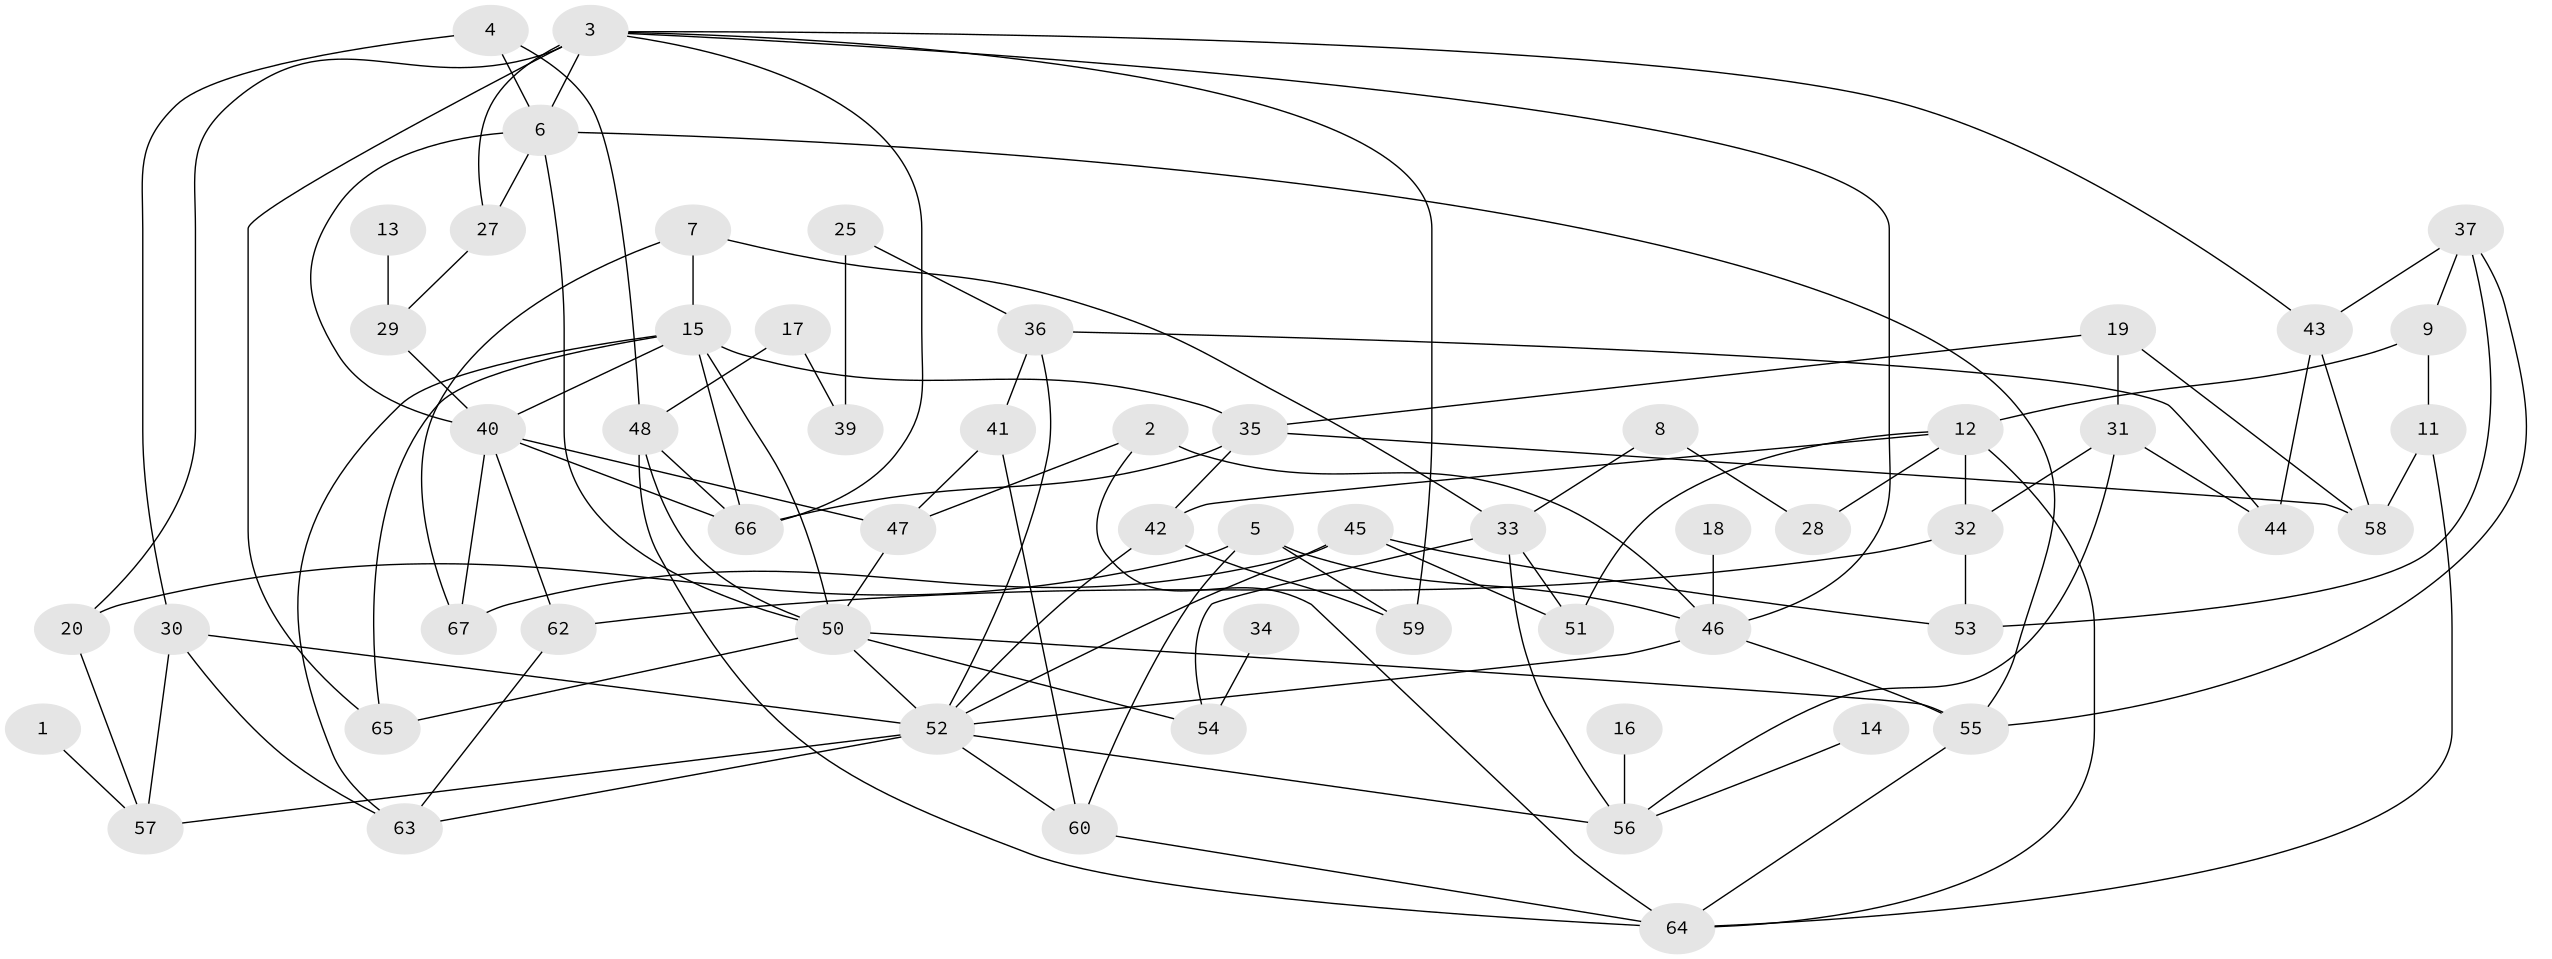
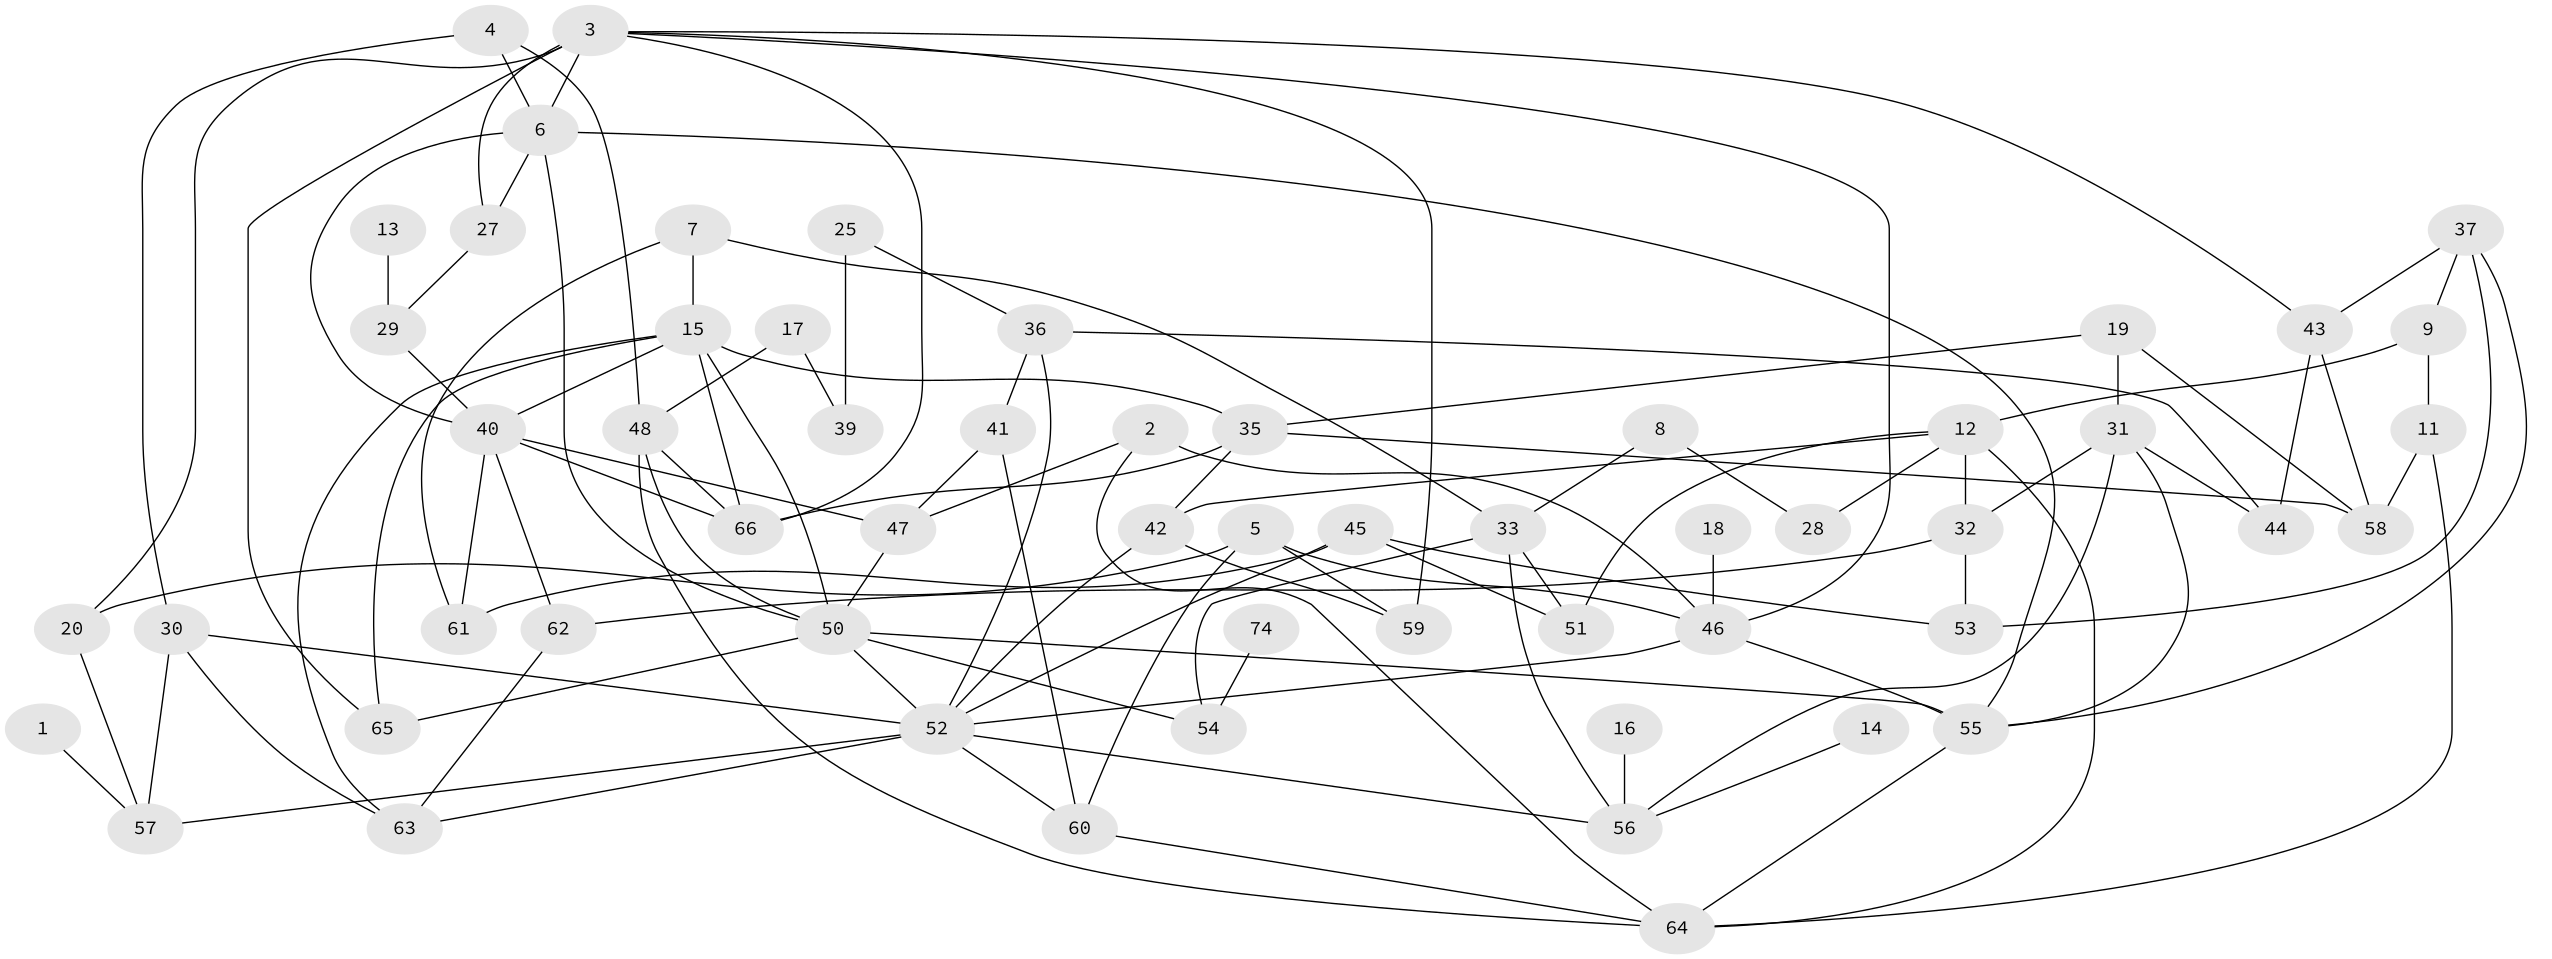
(459, 629) -> (459, 629)
(1261, 629) -> (1261, 629)
none -> (2177, 637)
